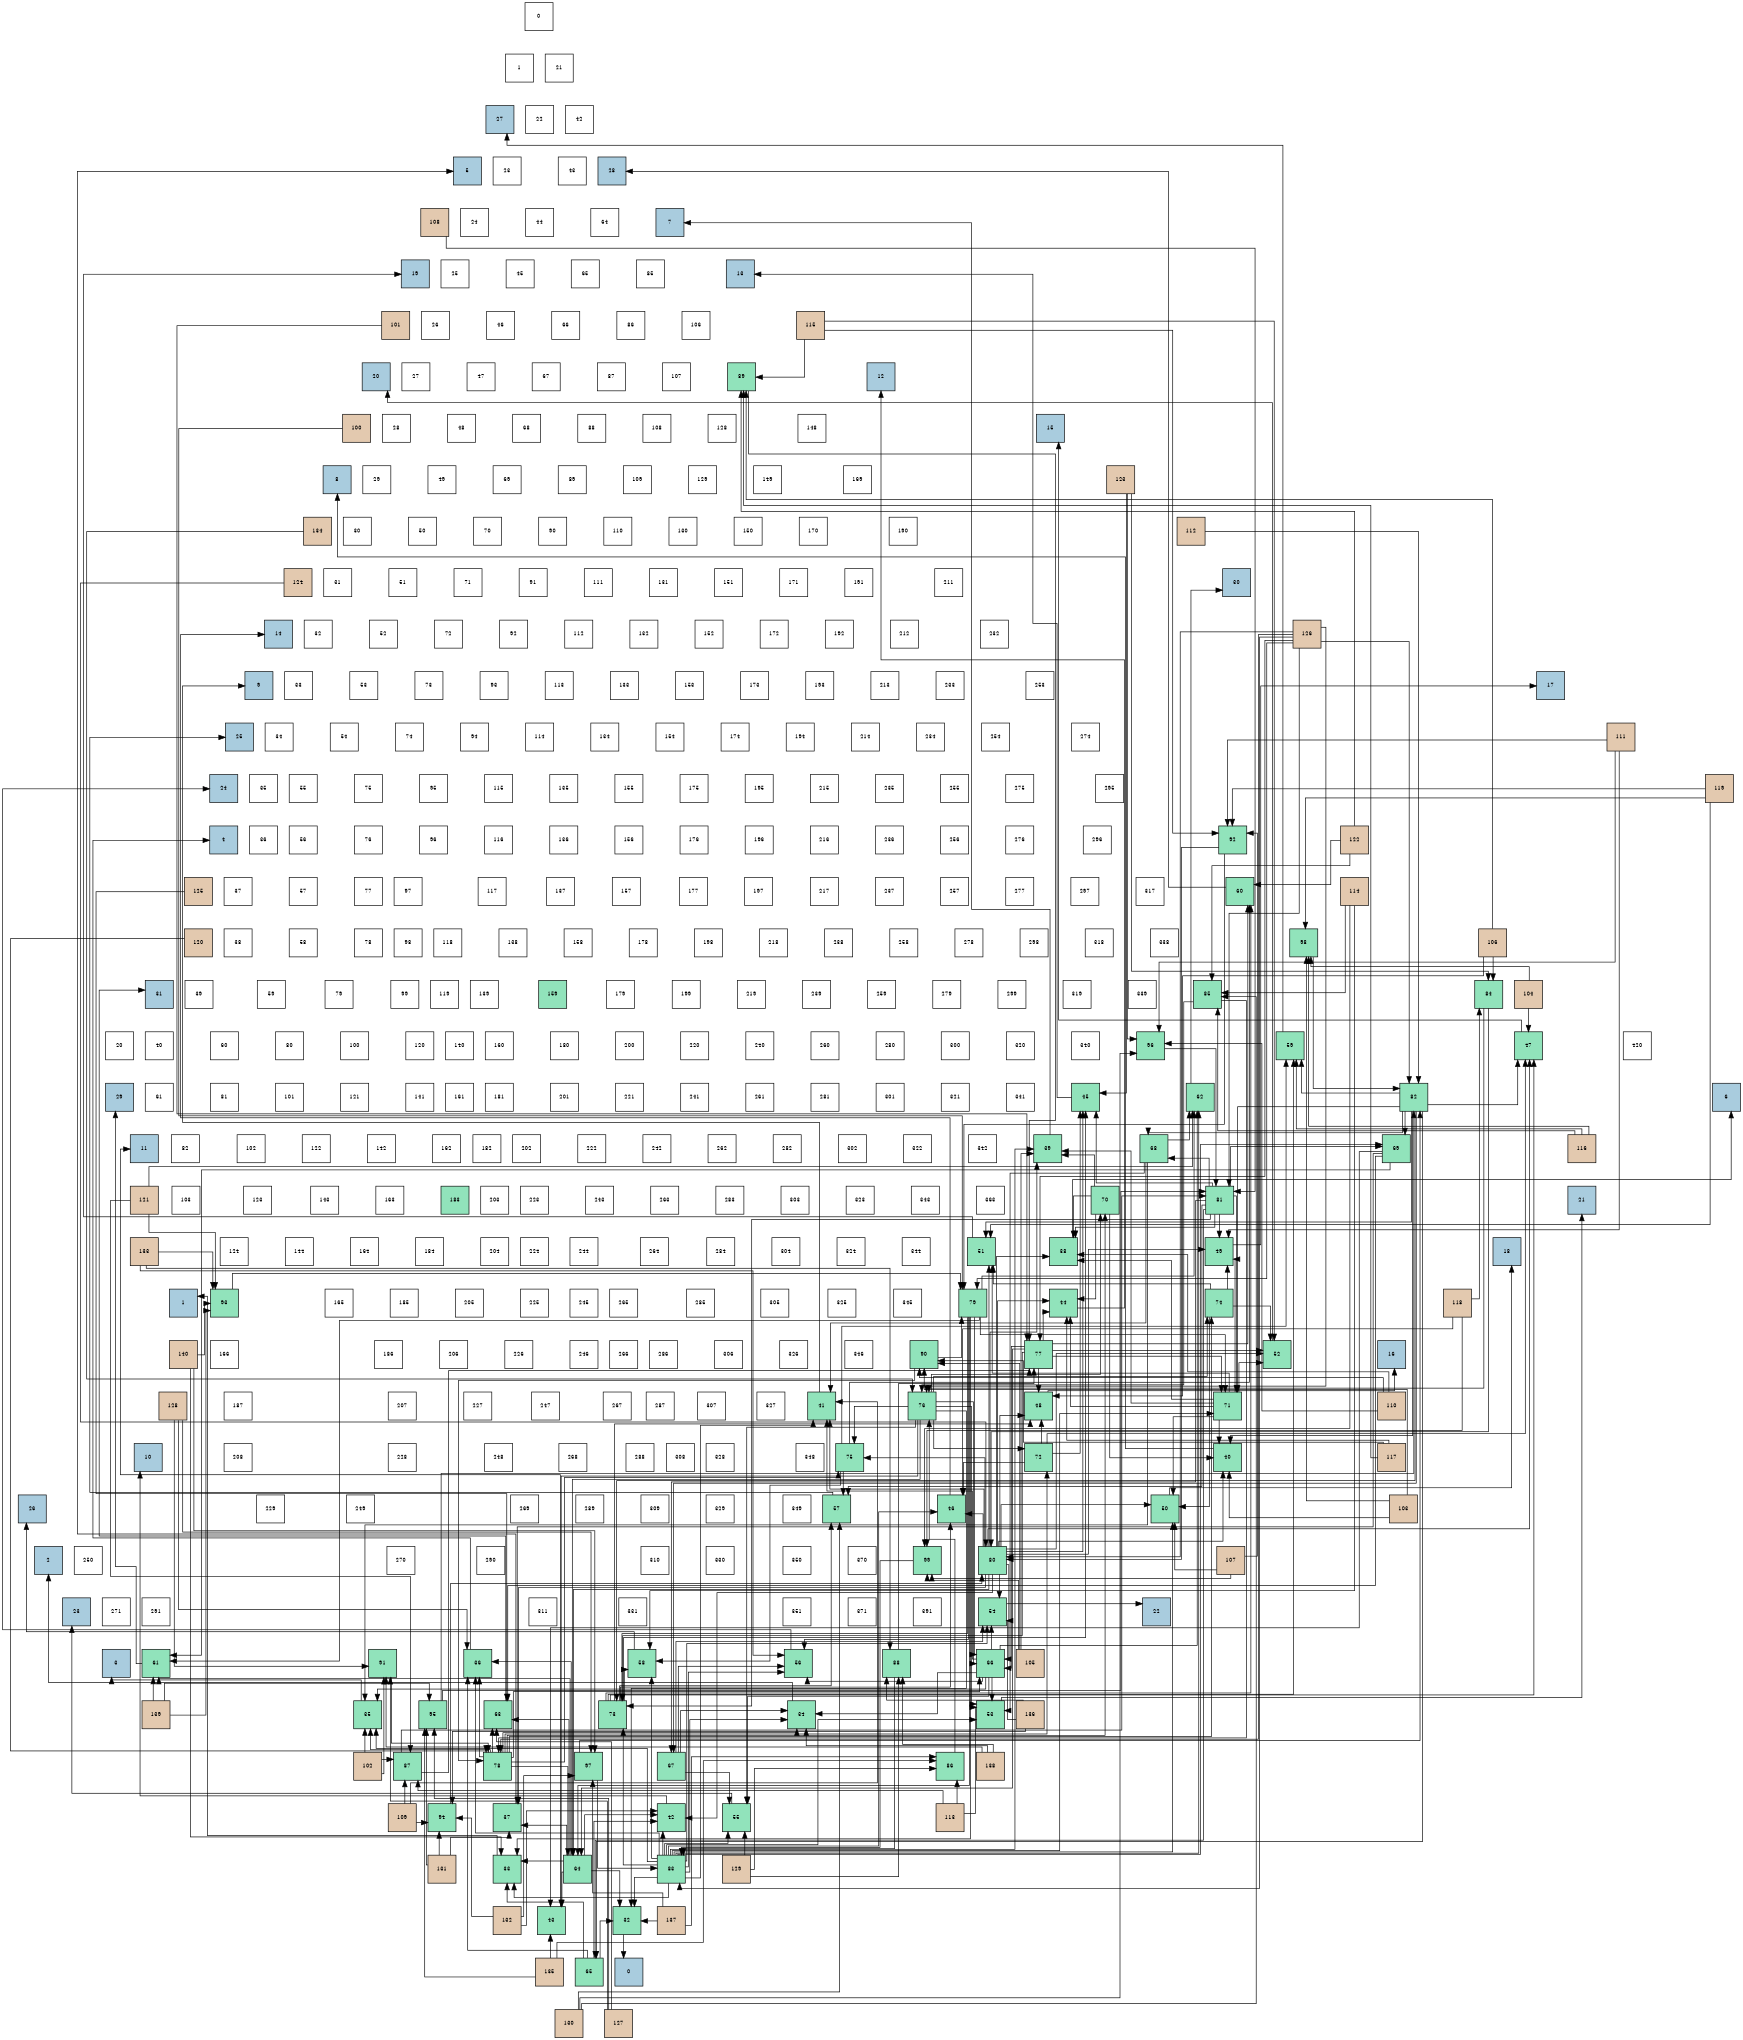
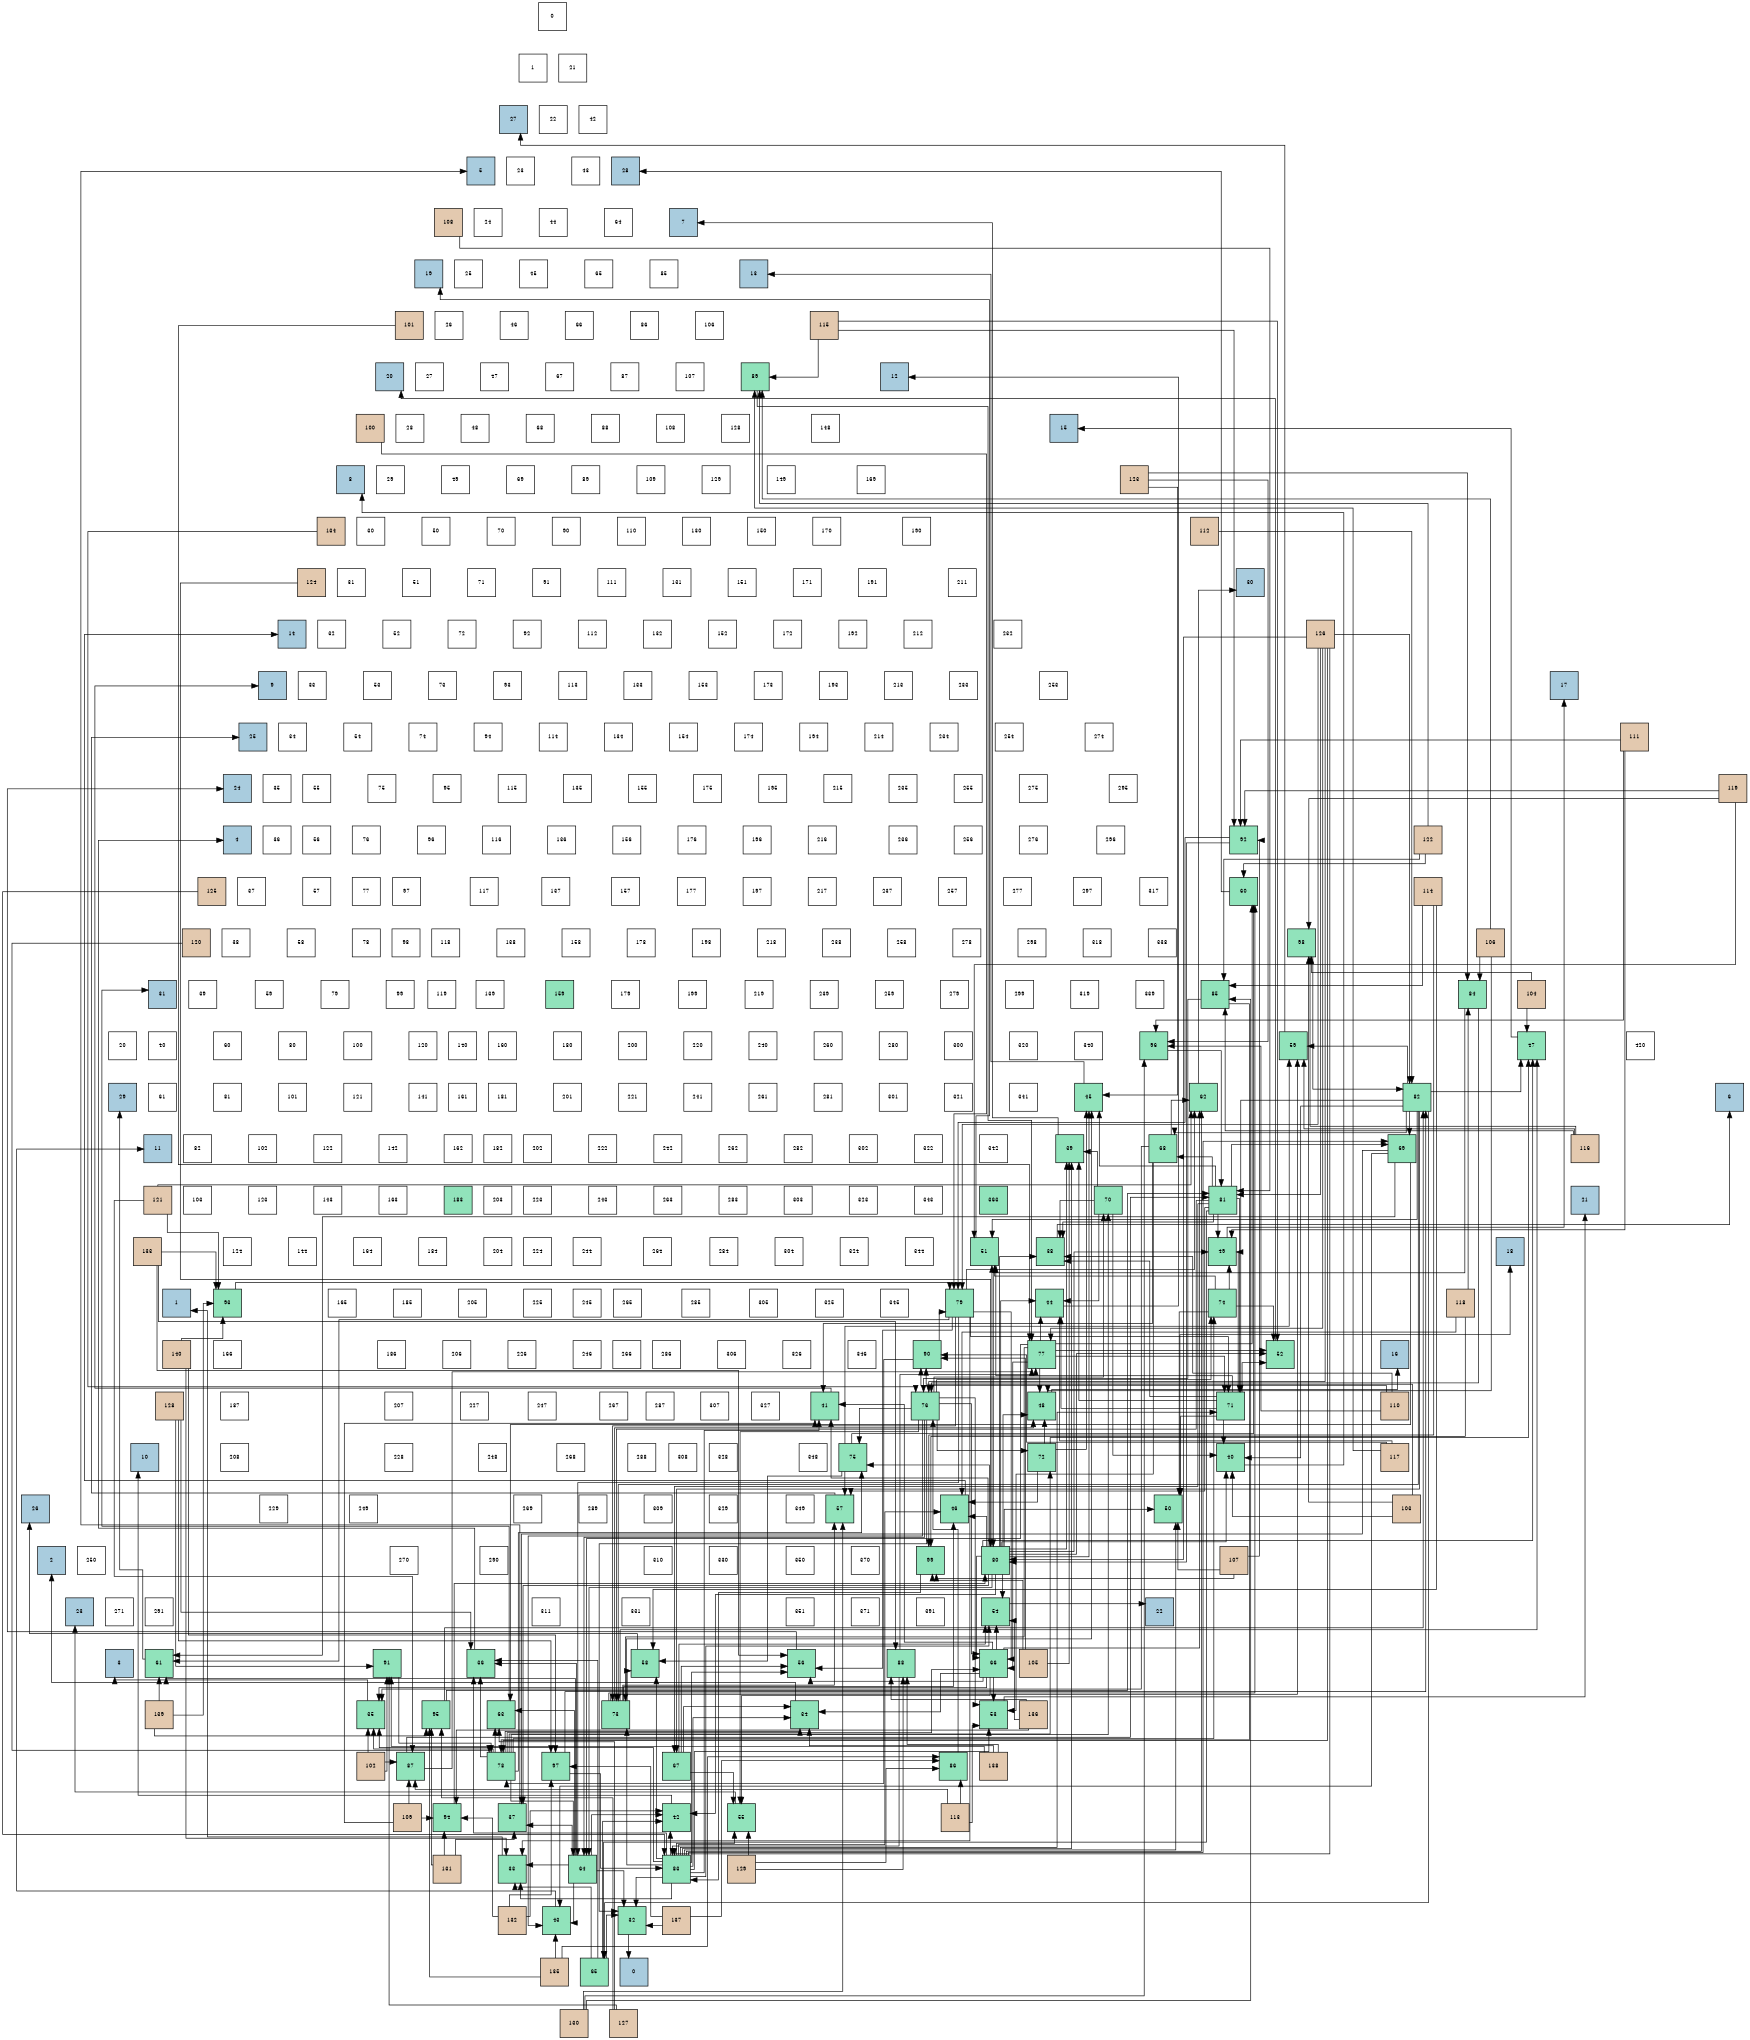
(990, 1200) -> (994, 1200)
(96, 1454) -> (3, 1603)
